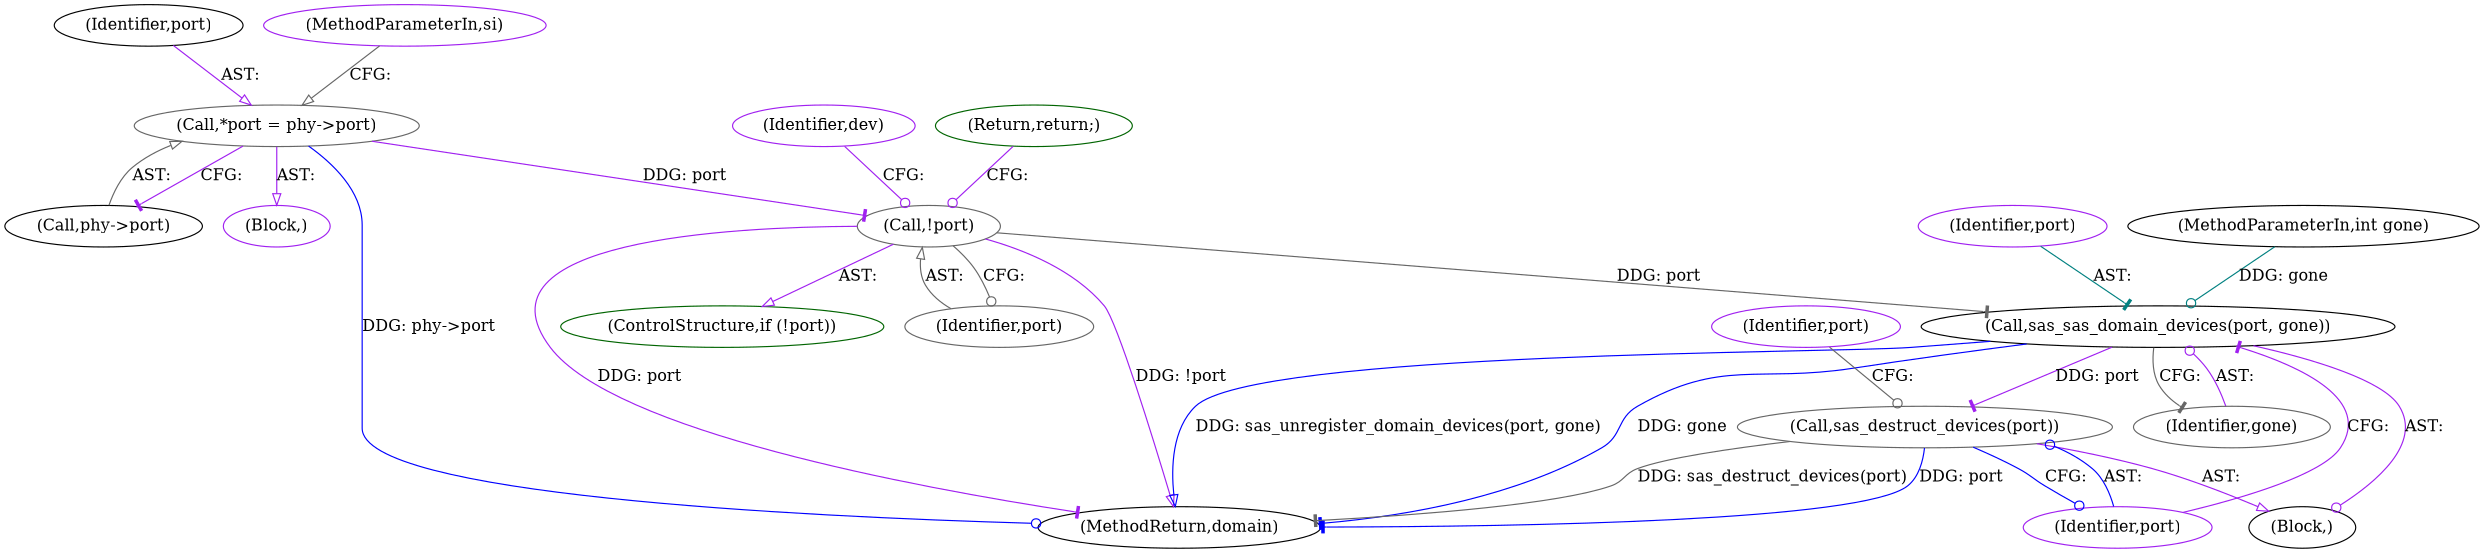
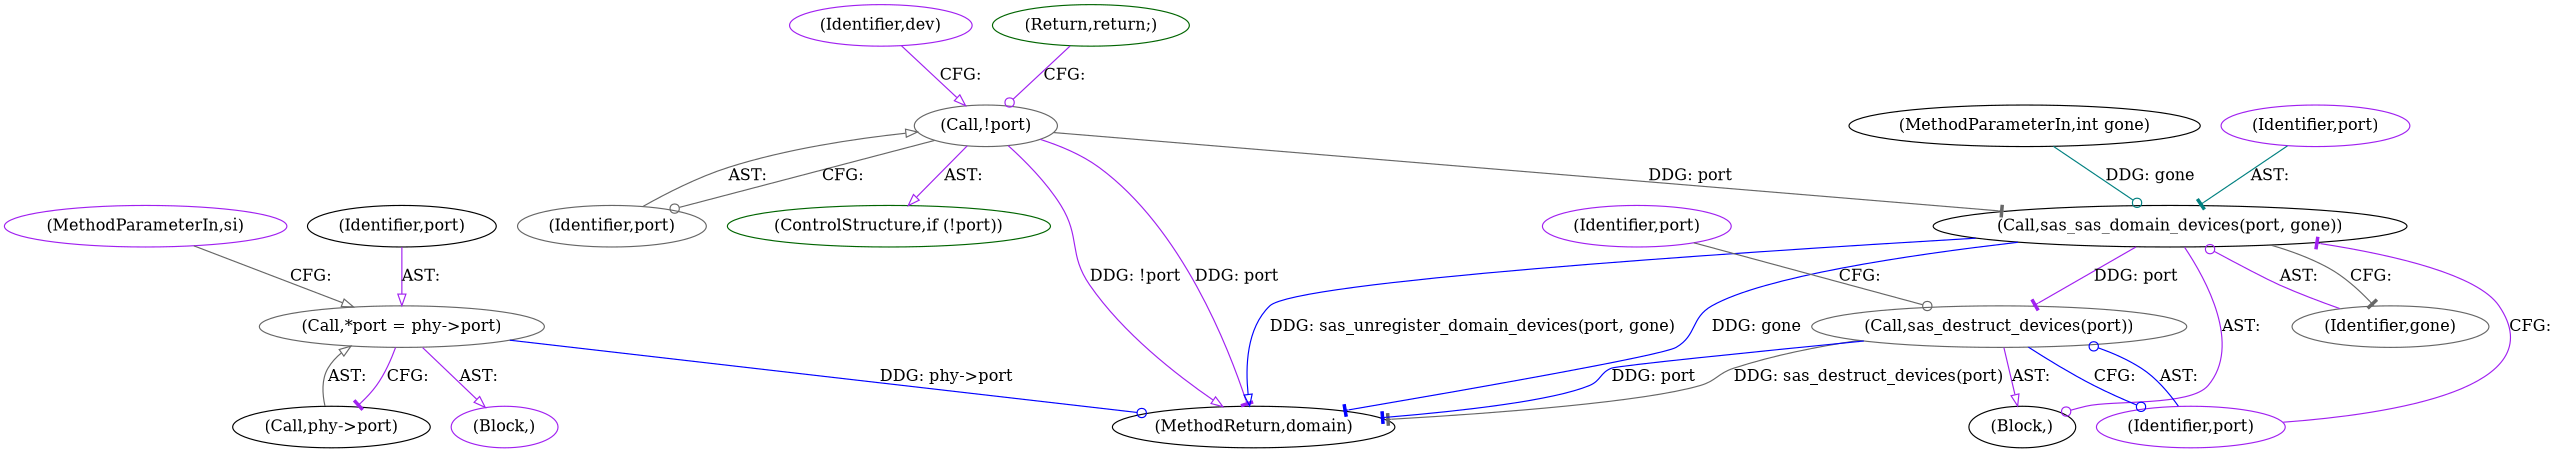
(873, 173) -> (929, 72)
(616, 178) -> none
